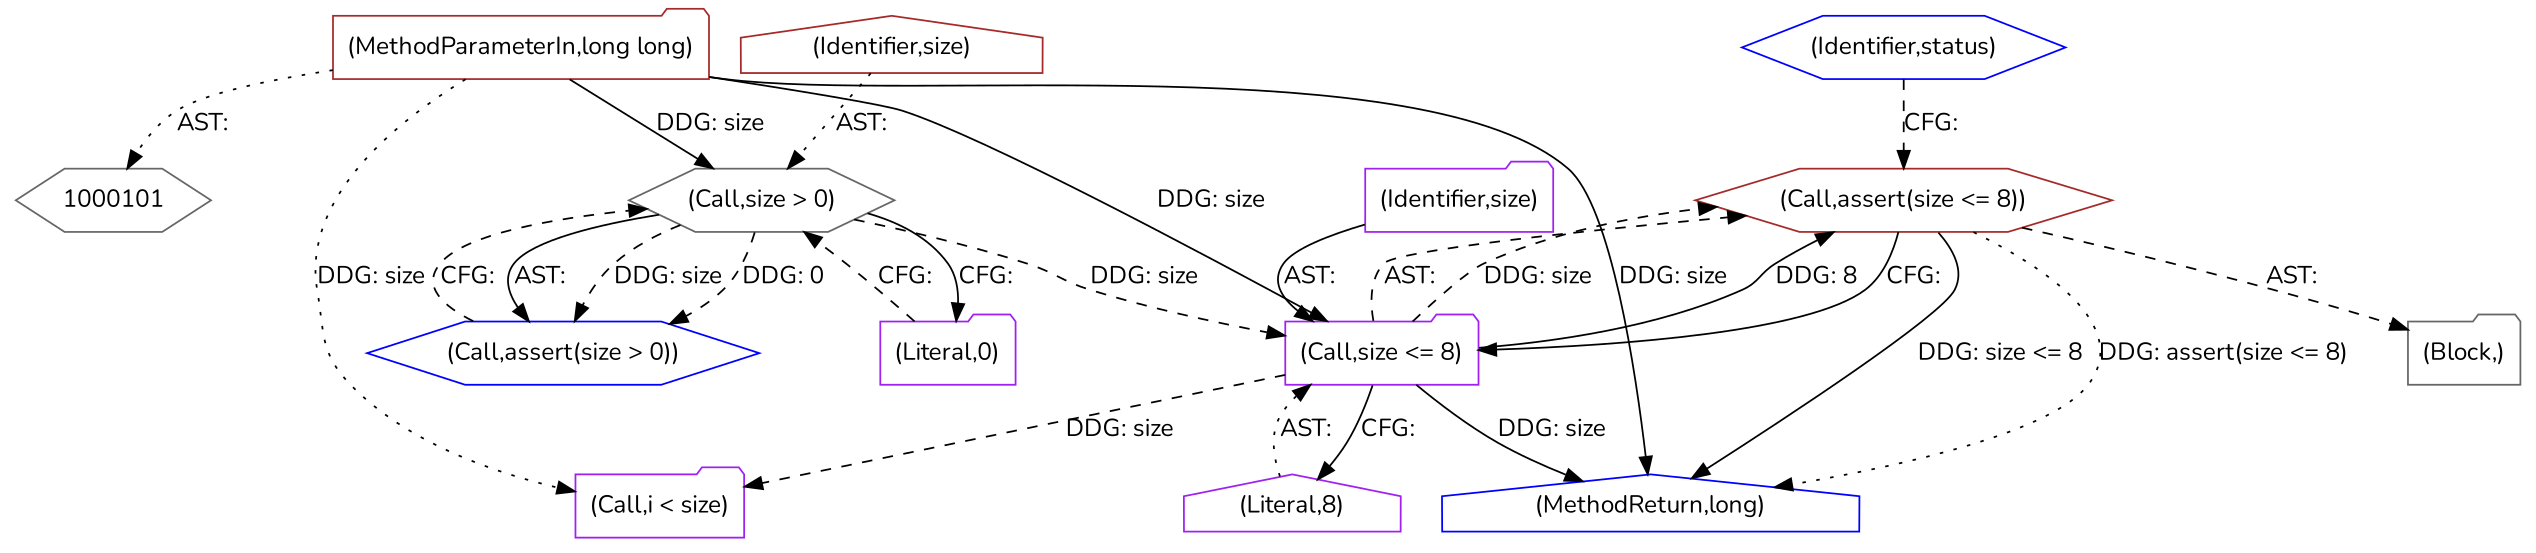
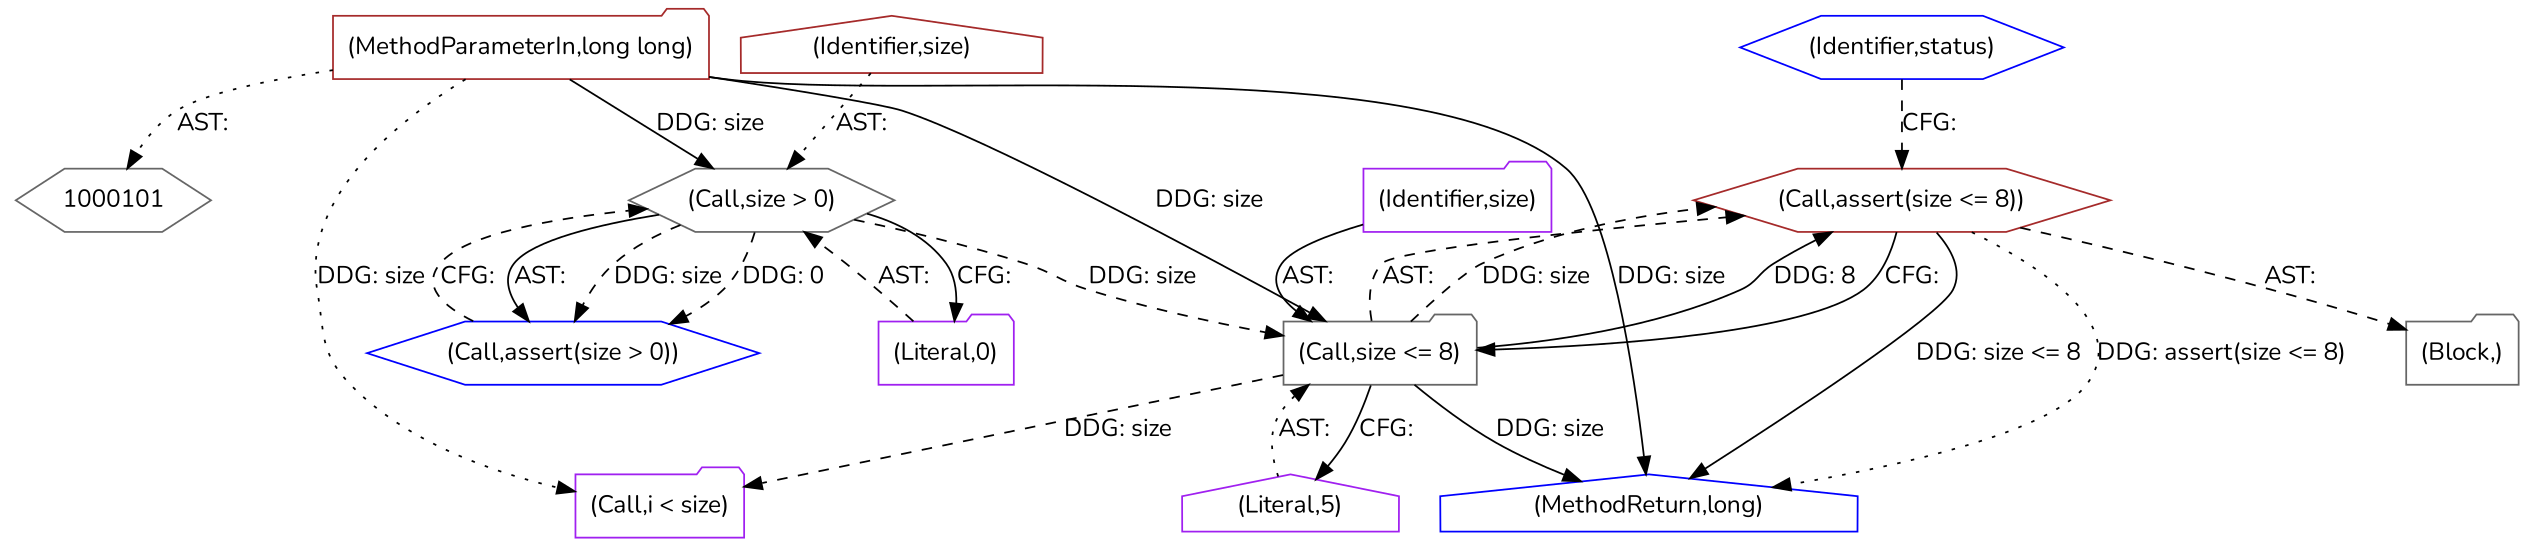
(908, 277) -> (908, 277)
(1382, 353) -> (1380, 353)
(1292, 506) -> (1291, 506)
